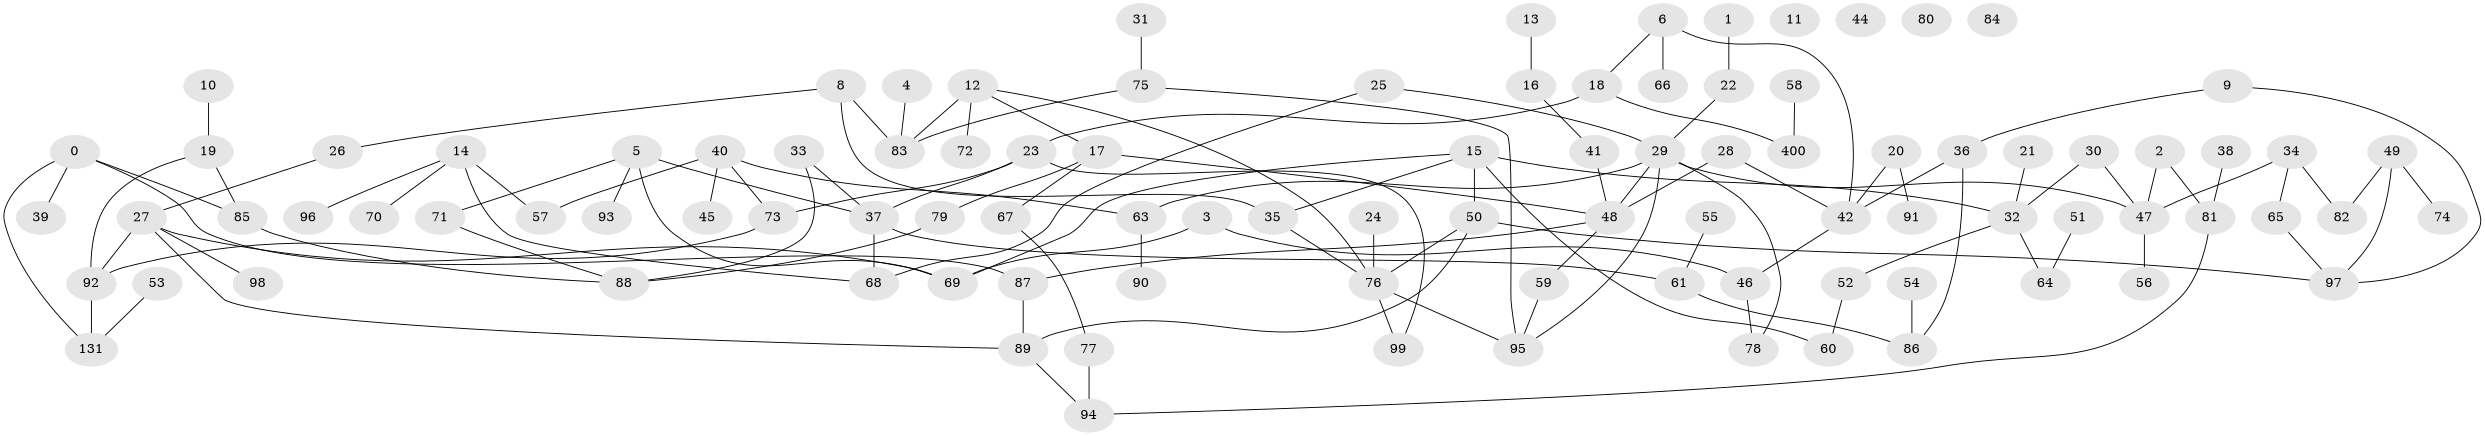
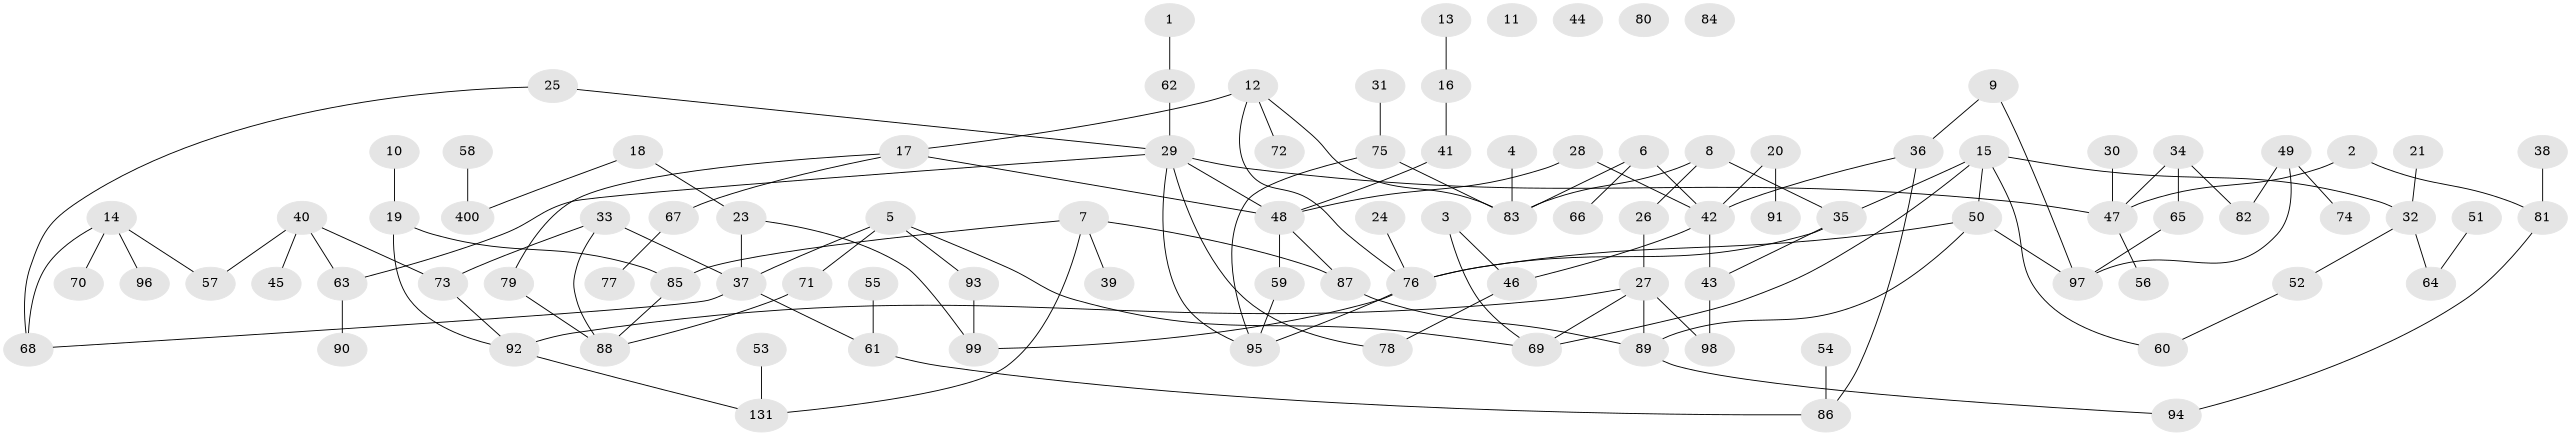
(1630, 53) -> (1583, 183)
(1729, 86) -> (1170, 86)
(75, 152) -> (1084, 218)
(2056, 183) -> none
(883, 193) -> (538, 243)
none -> (1710, 284)
none -> (974, 317)
(1089, 383) -> none
